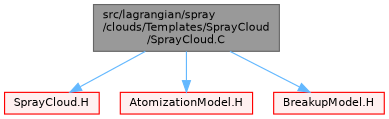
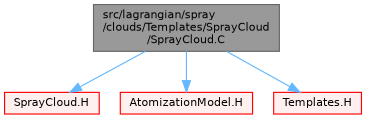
(329, 103) -> (318, 103)
